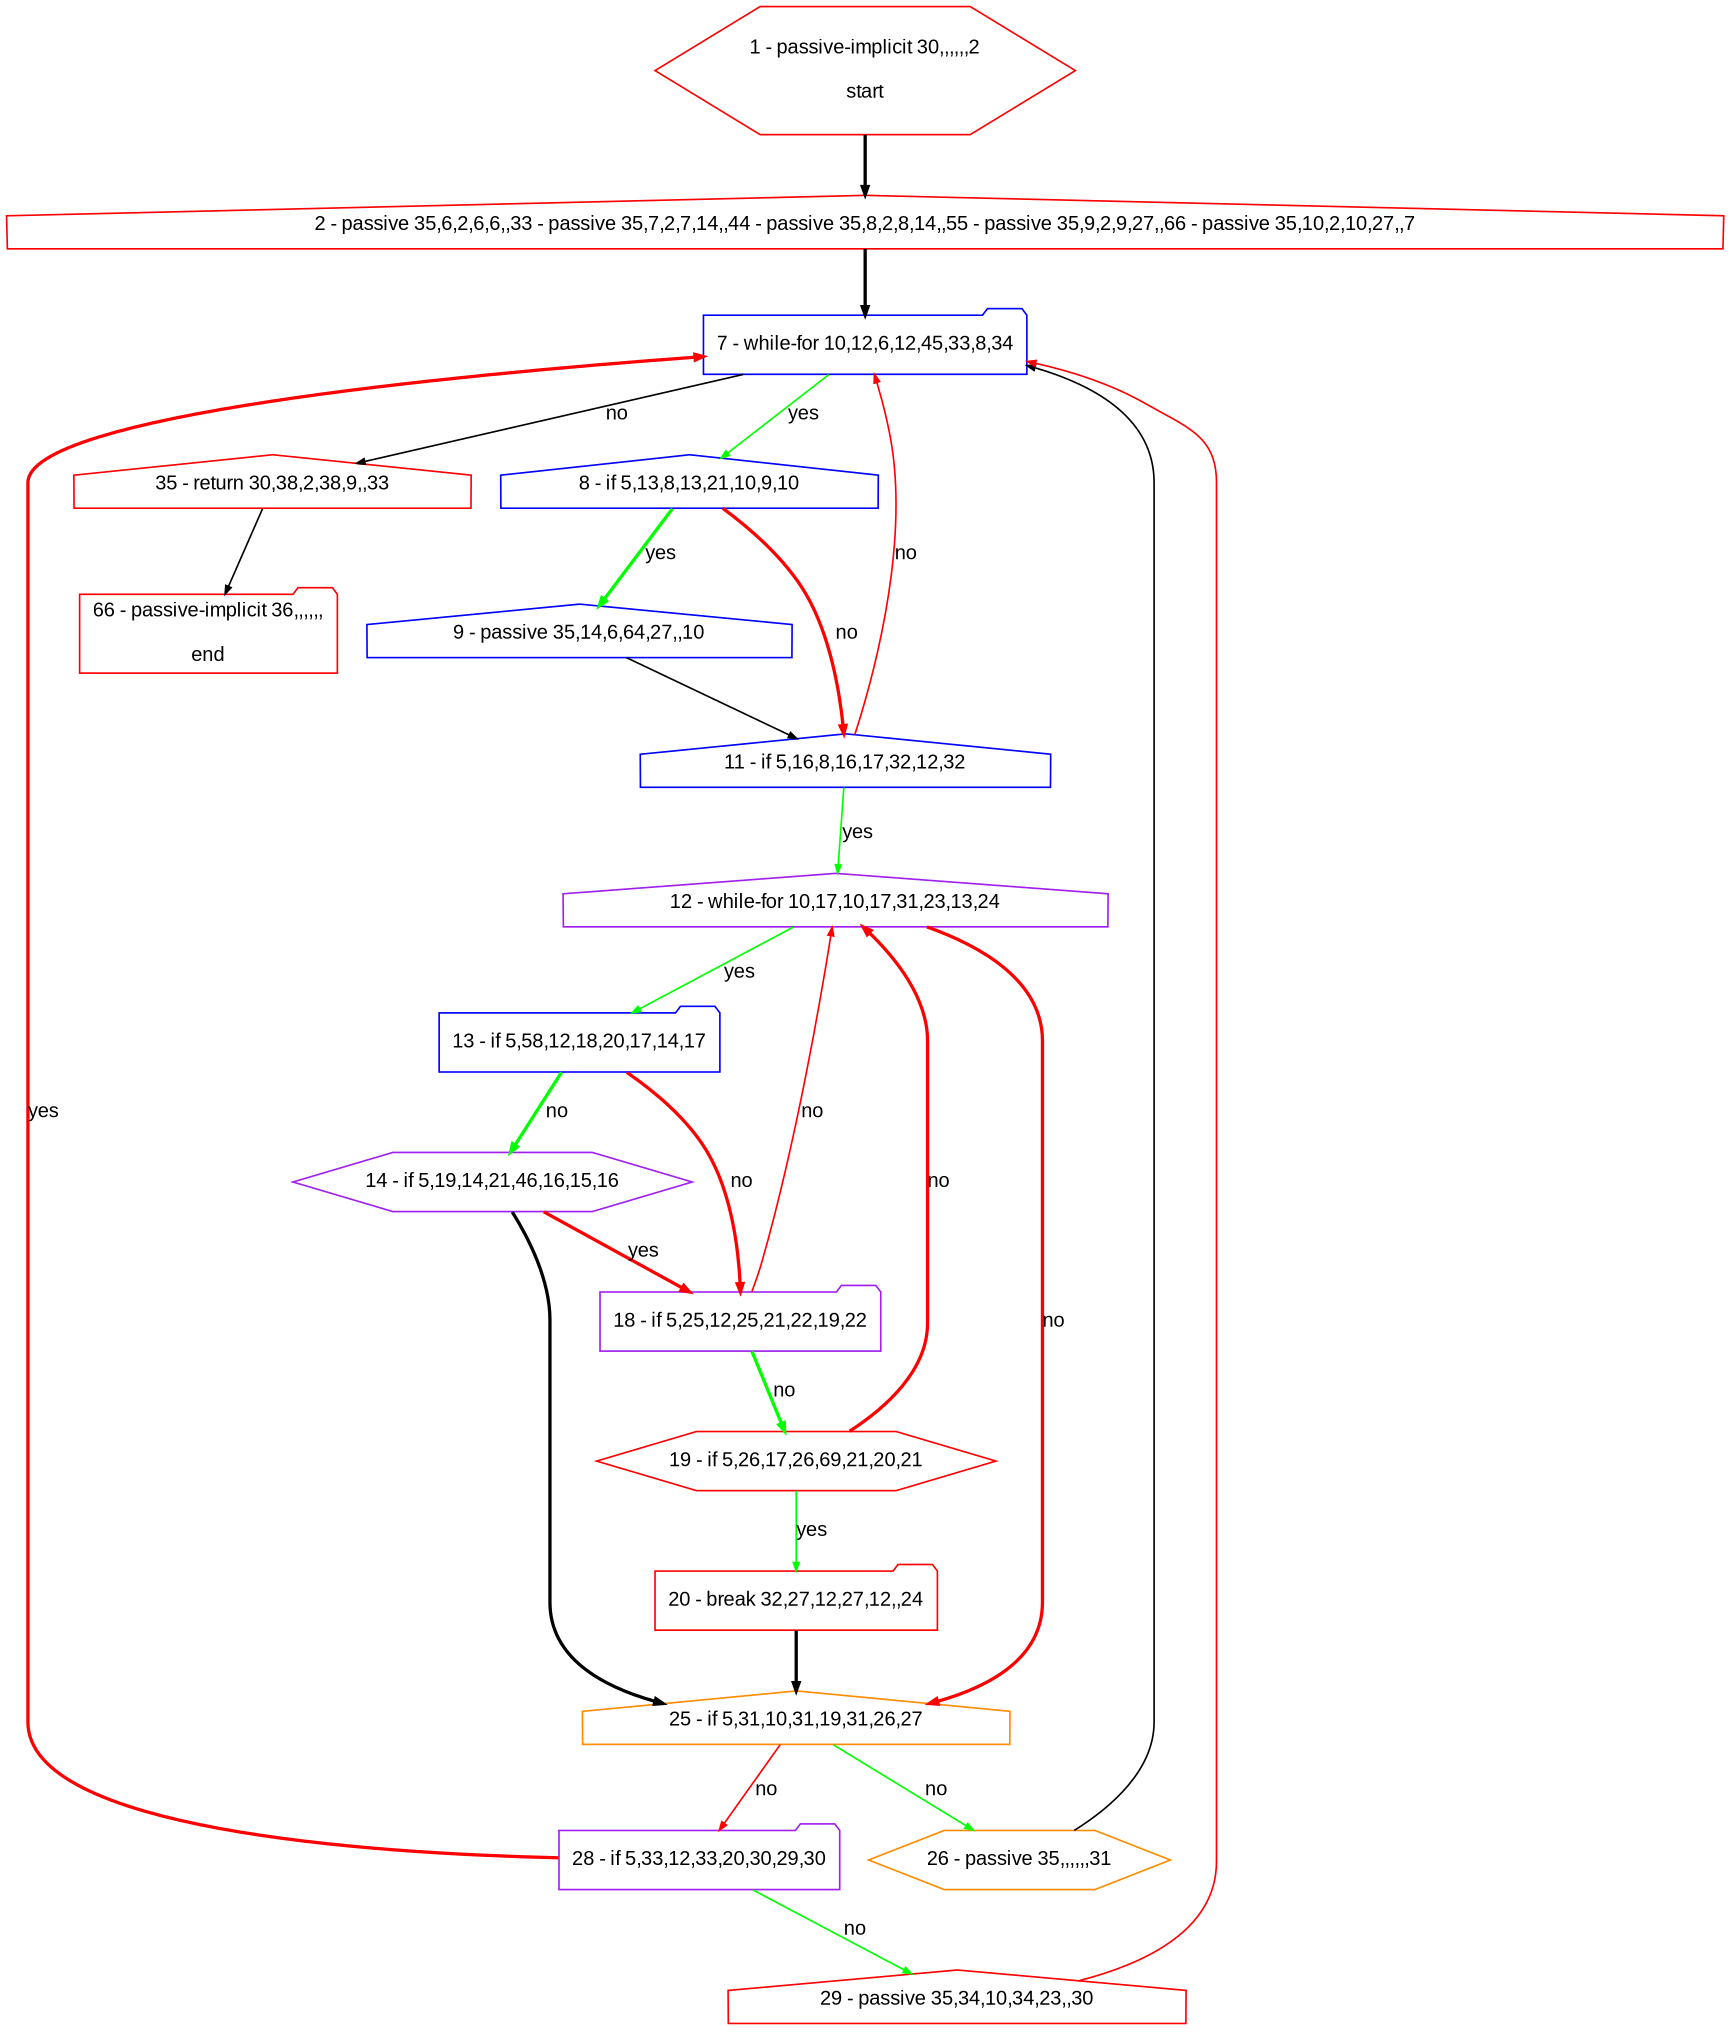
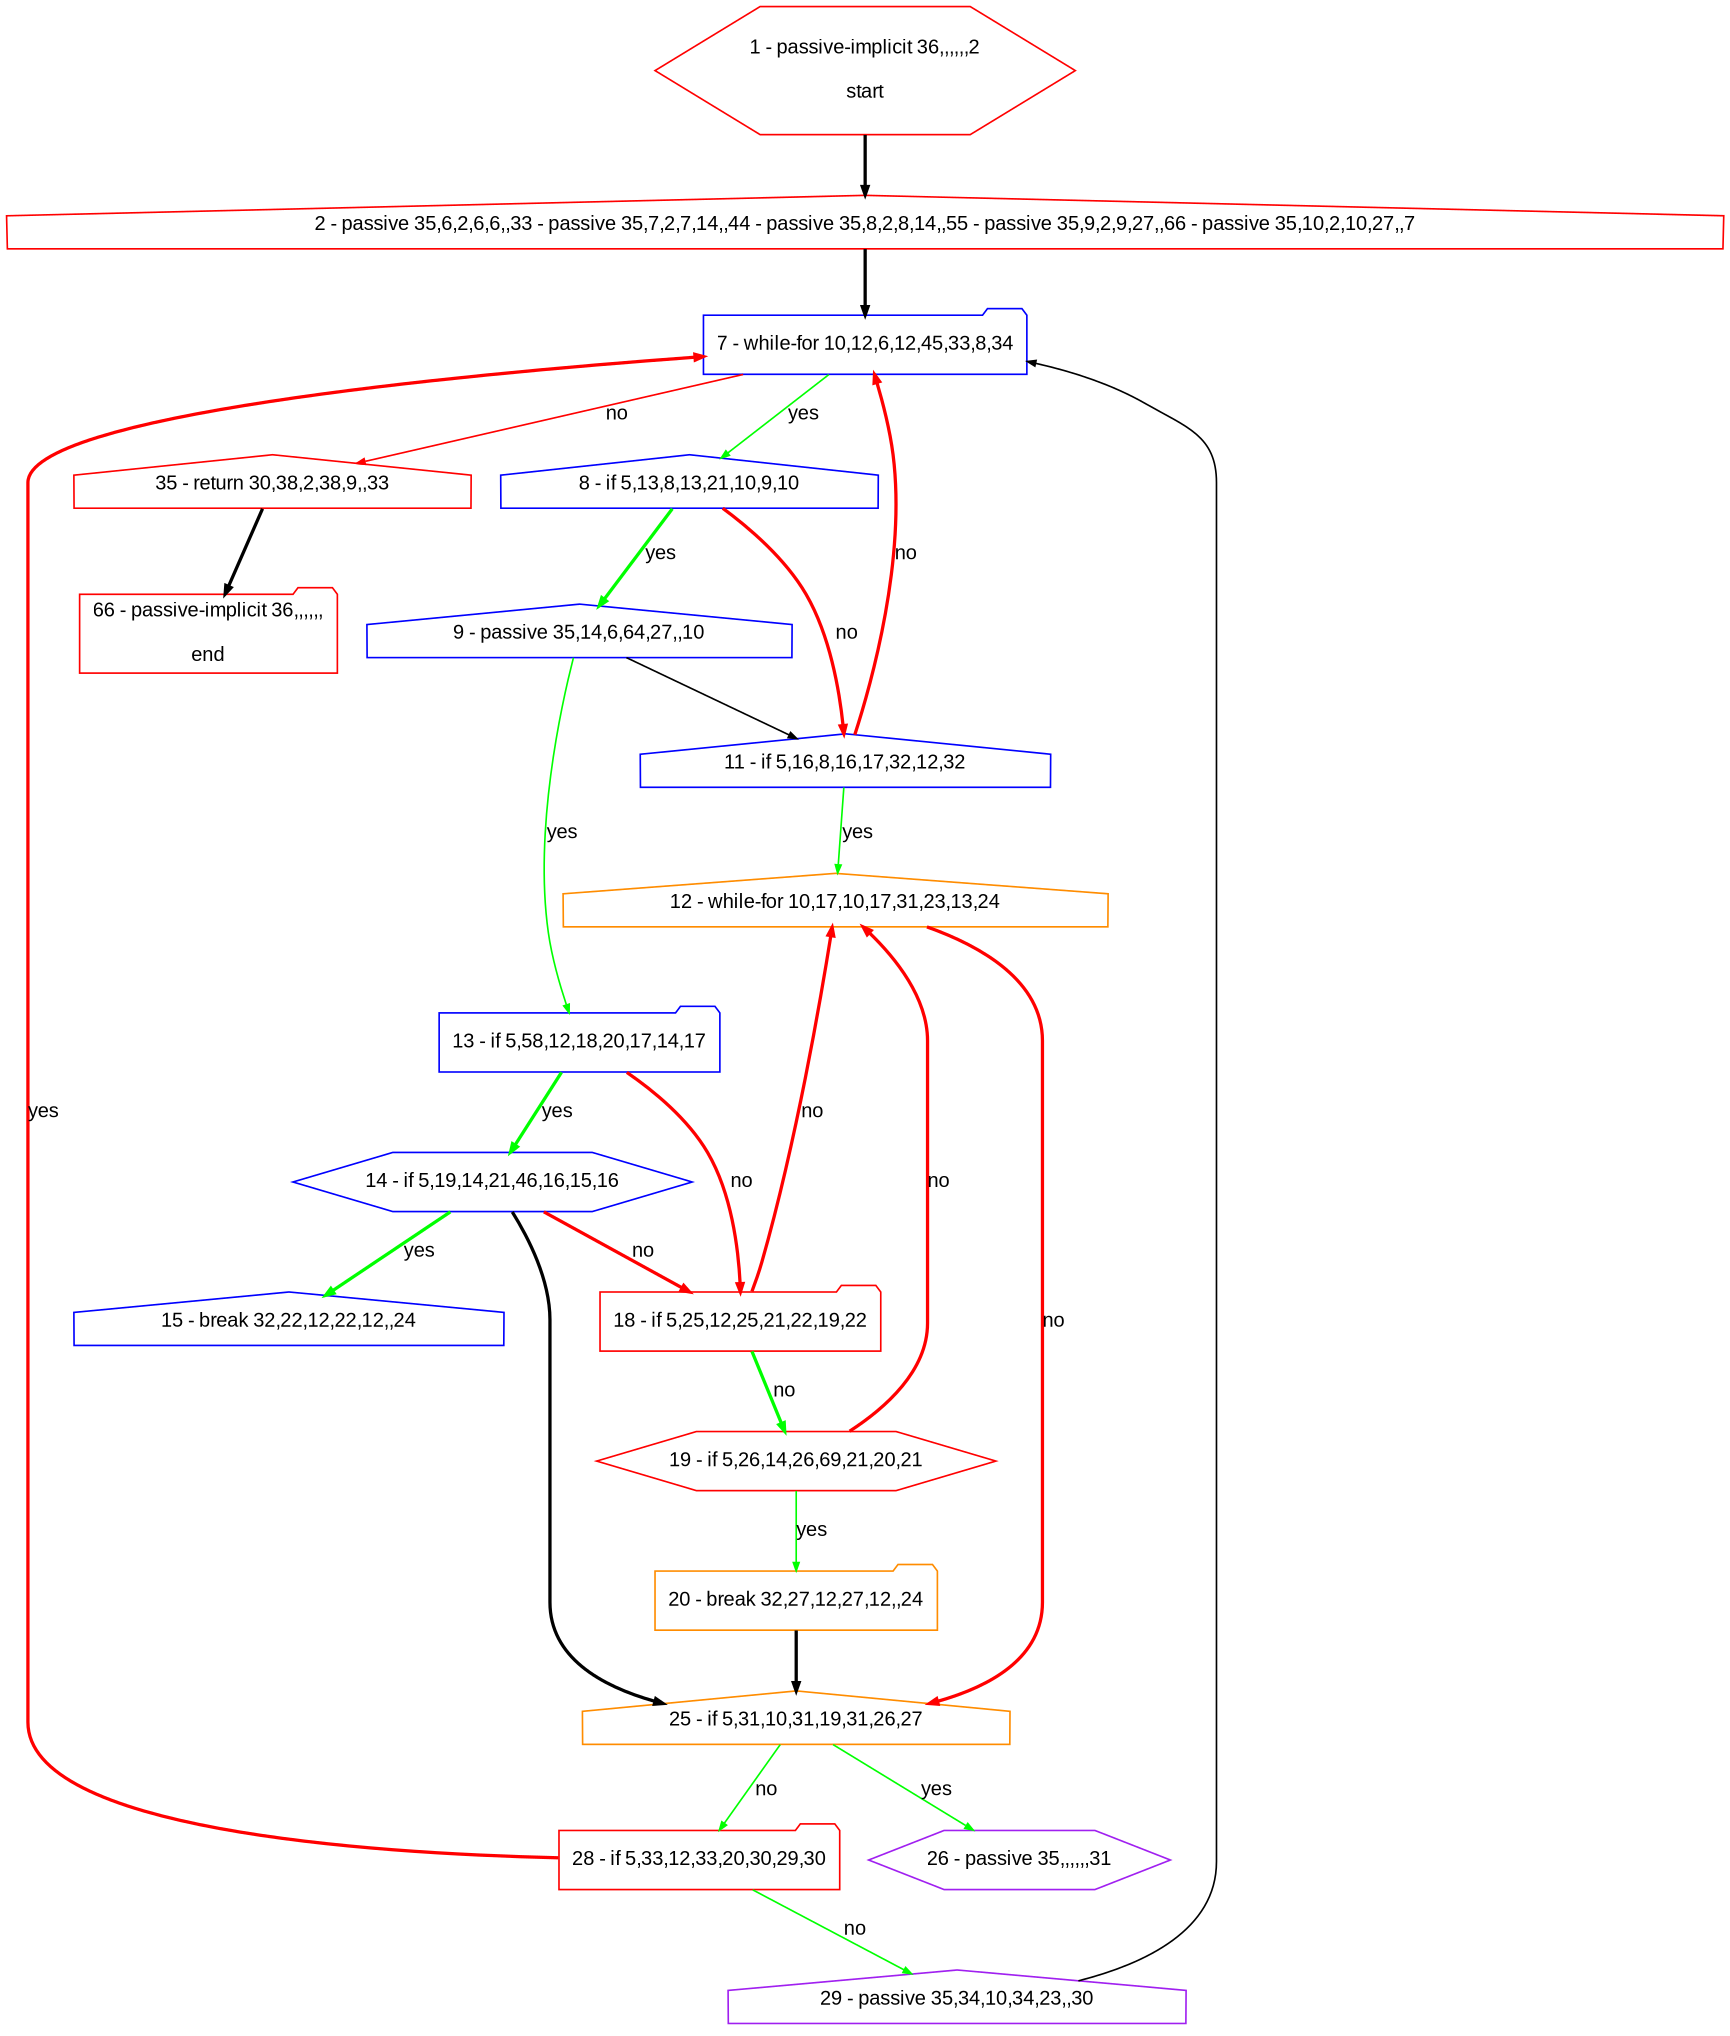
(865, 71) -> (865, 71)
(554, 418) -> (554, 418)
(246, 547) -> (246, 547)
(893, 560) -> (893, 560)
(836, 903) -> (836, 903)
(716, 968) -> (546, 831)
(1154, 1084) -> none
(557, 1112) -> (557, 1112)
(798, 1115) -> (798, 1115)
(1216, 1155) -> (1216, 1155)
(492, 1182) -> (492, 1182)
(644, 1252) -> (644, 1252)
none -> (289, 1322)
(740, 1322) -> (740, 1322)
(796, 1461) -> (796, 1461)
(796, 1601) -> (796, 1601)
(752, 1784) -> (752, 1784)
(937, 1790) -> (937, 1790)
(699, 1860) -> (699, 1860)
(1019, 1860) -> (1019, 1860)
(957, 2000) -> (957, 2000)
